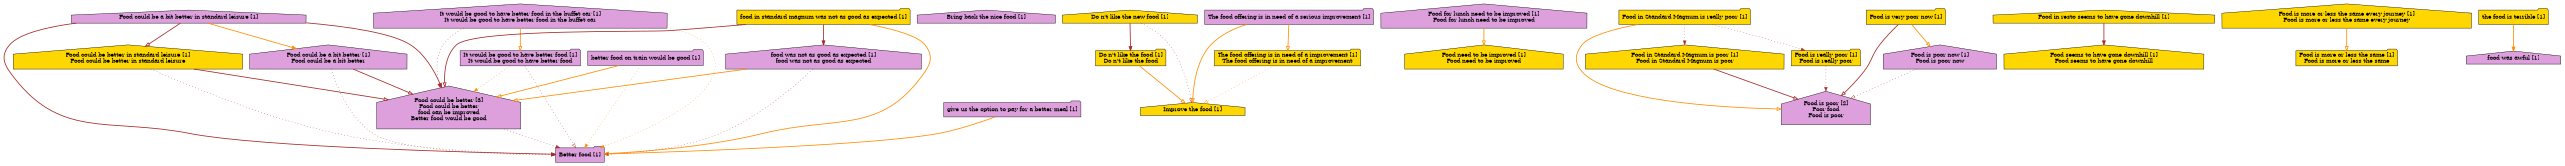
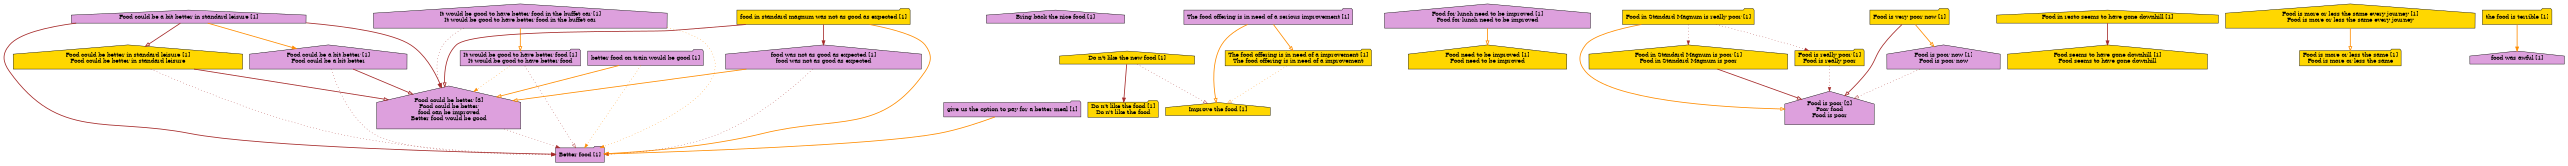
(1161, 83) -> none
